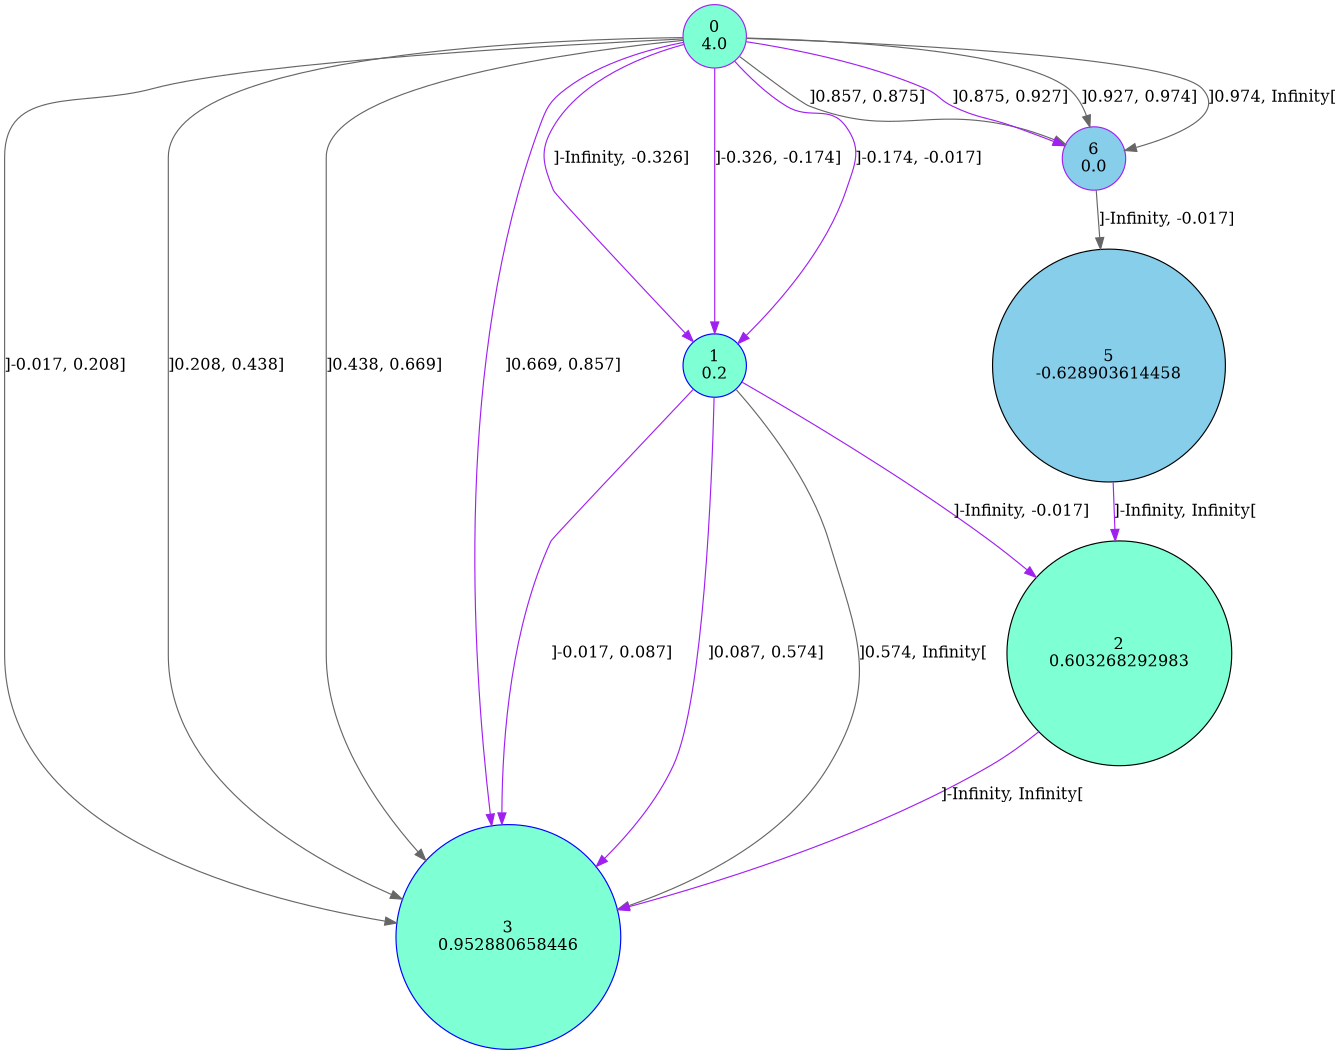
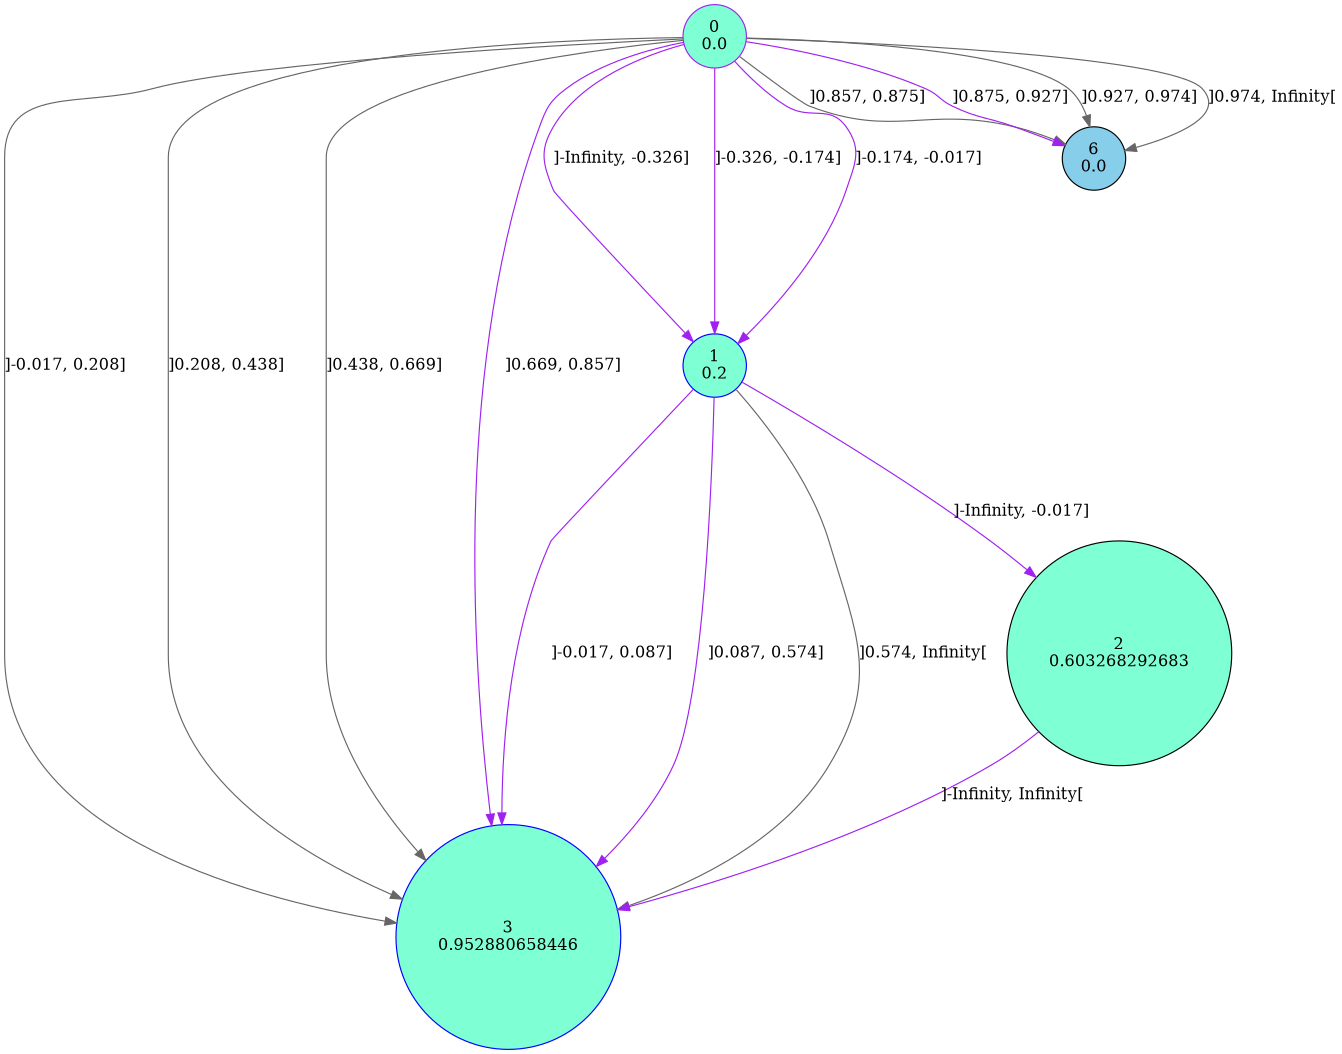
(715, 36) -> (715, 36)
(1094, 159) -> (1094, 159)
(1109, 366) -> none
(1119, 653) -> (1119, 653)
